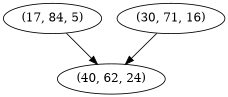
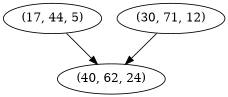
(53, 18) -> (53, 18)
(171, 18) -> (171, 18)
